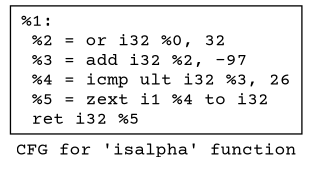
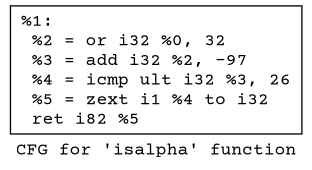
(80, 118) -> (80, 118)
